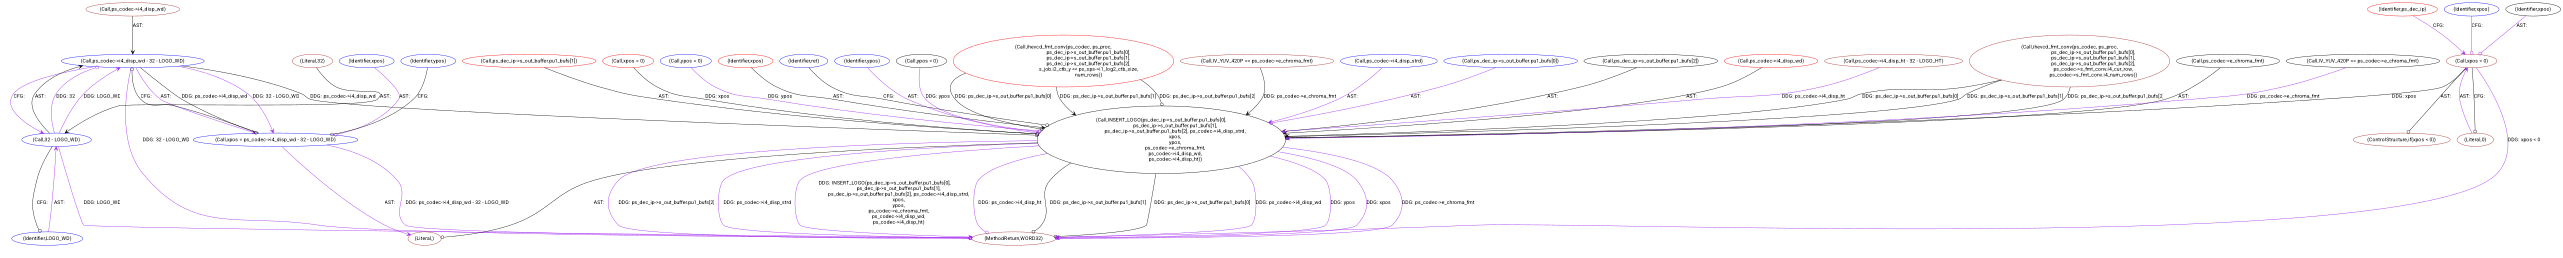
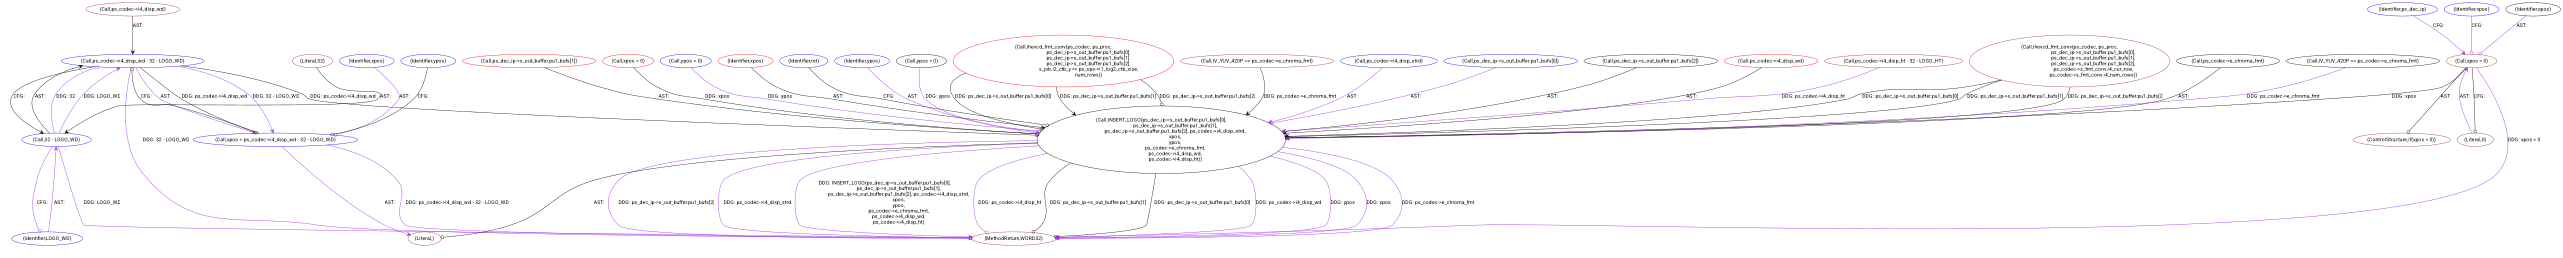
(2402, 9) -> (2402, 9)
(27, 84) -> (27, 84)
(35, 187) -> (35, 187)
